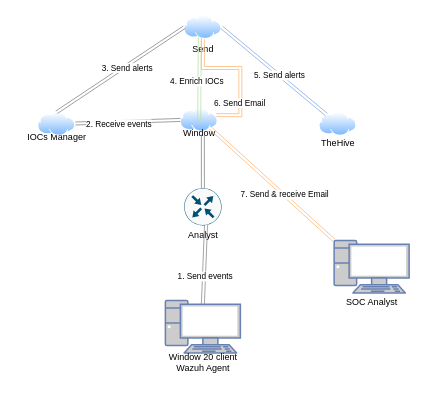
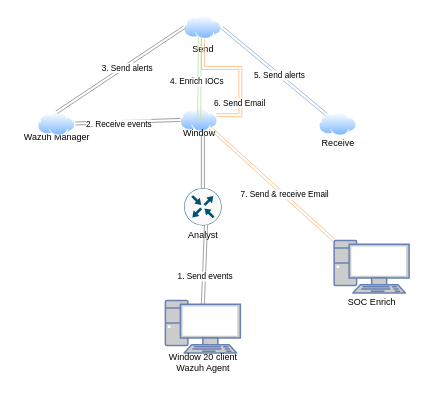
(57, 138) -> (57, 138)
(338, 143) -> (338, 143)
(372, 303) -> (372, 303)
